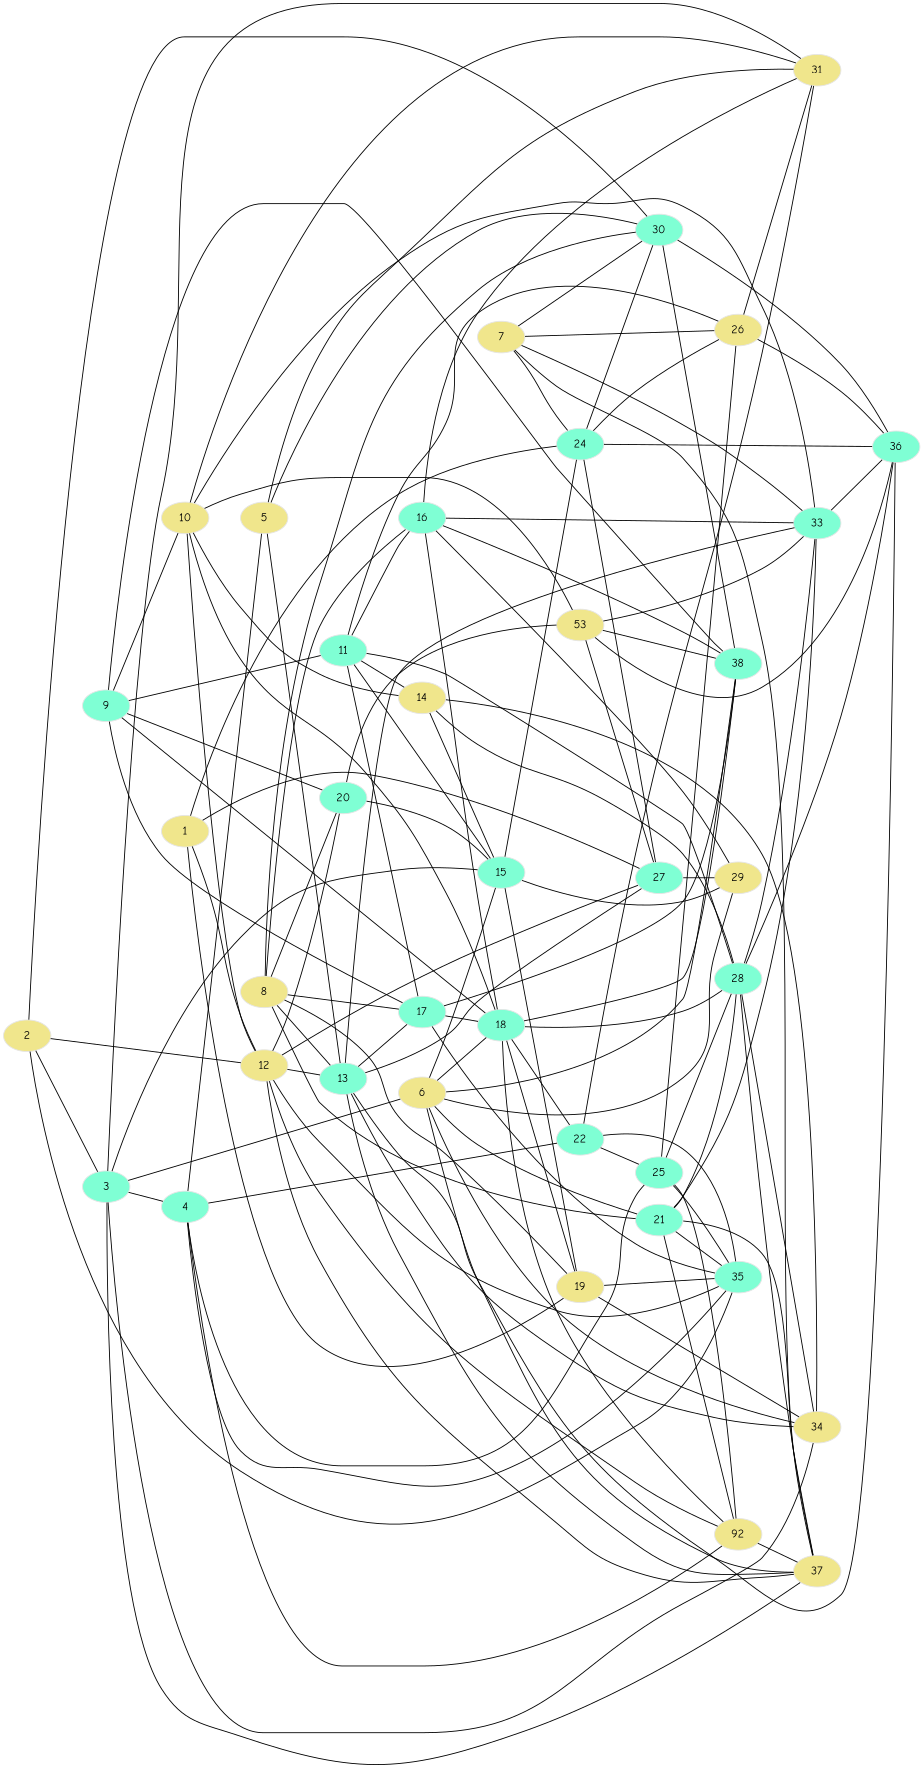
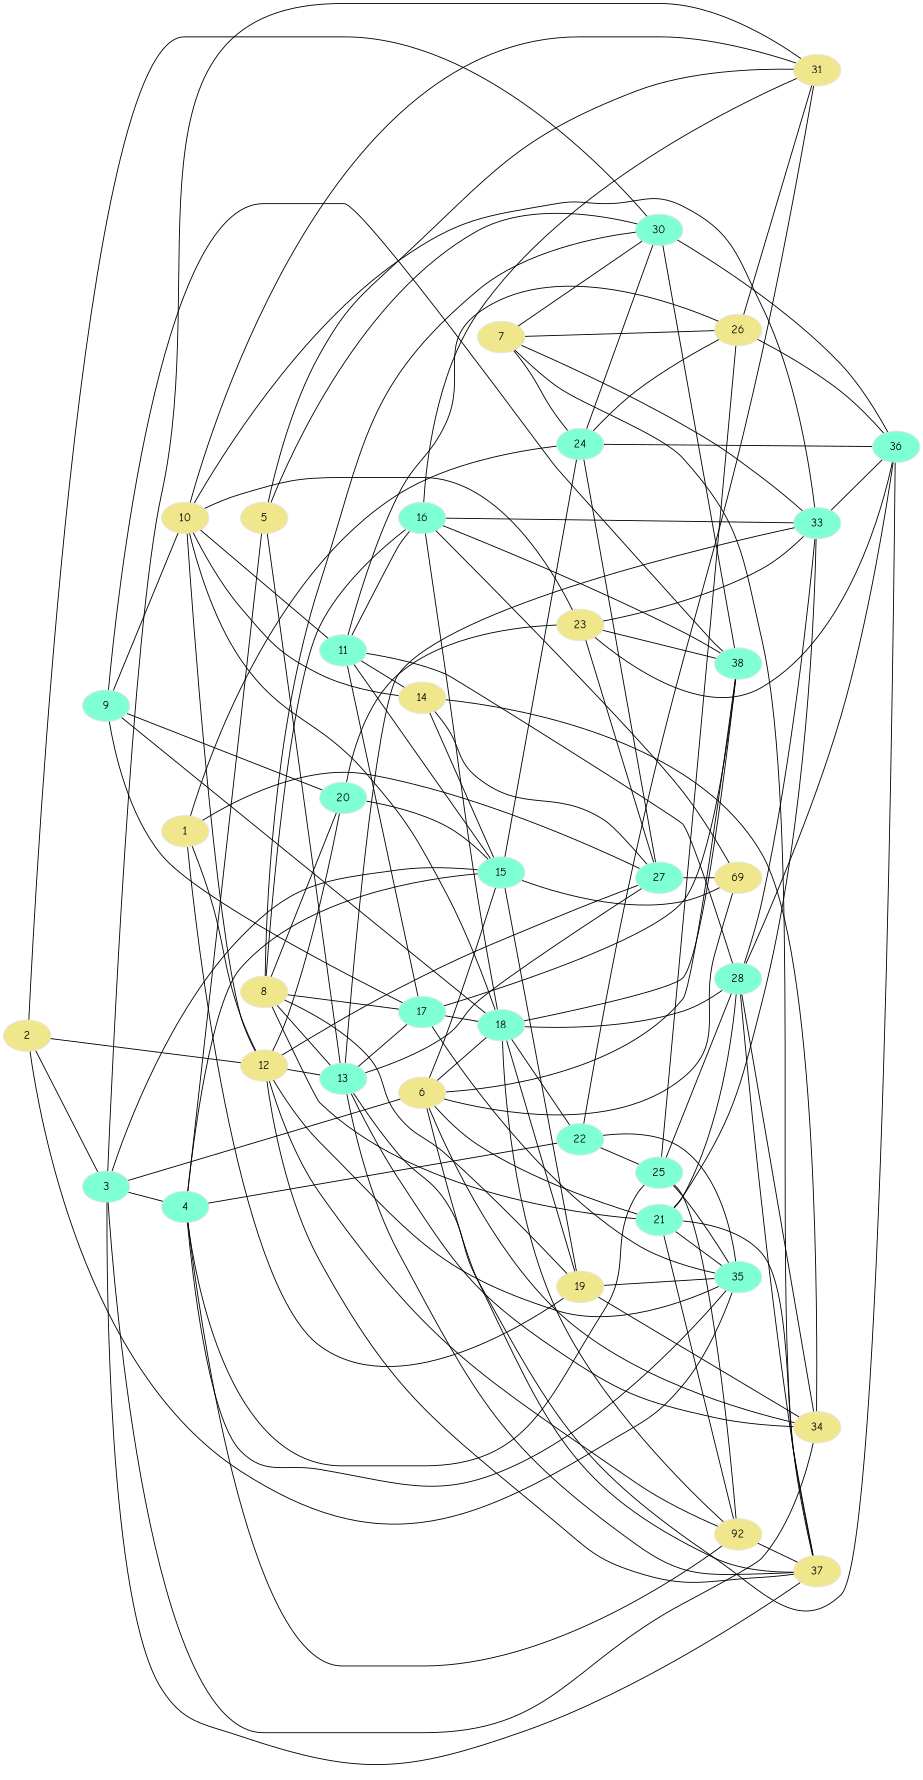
(580, 625) -> (580, 625)
(225, 678) -> (264, 584)
(615, 806) -> (531, 800)
(738, 878) -> (738, 878)
none -> (251, 958)
